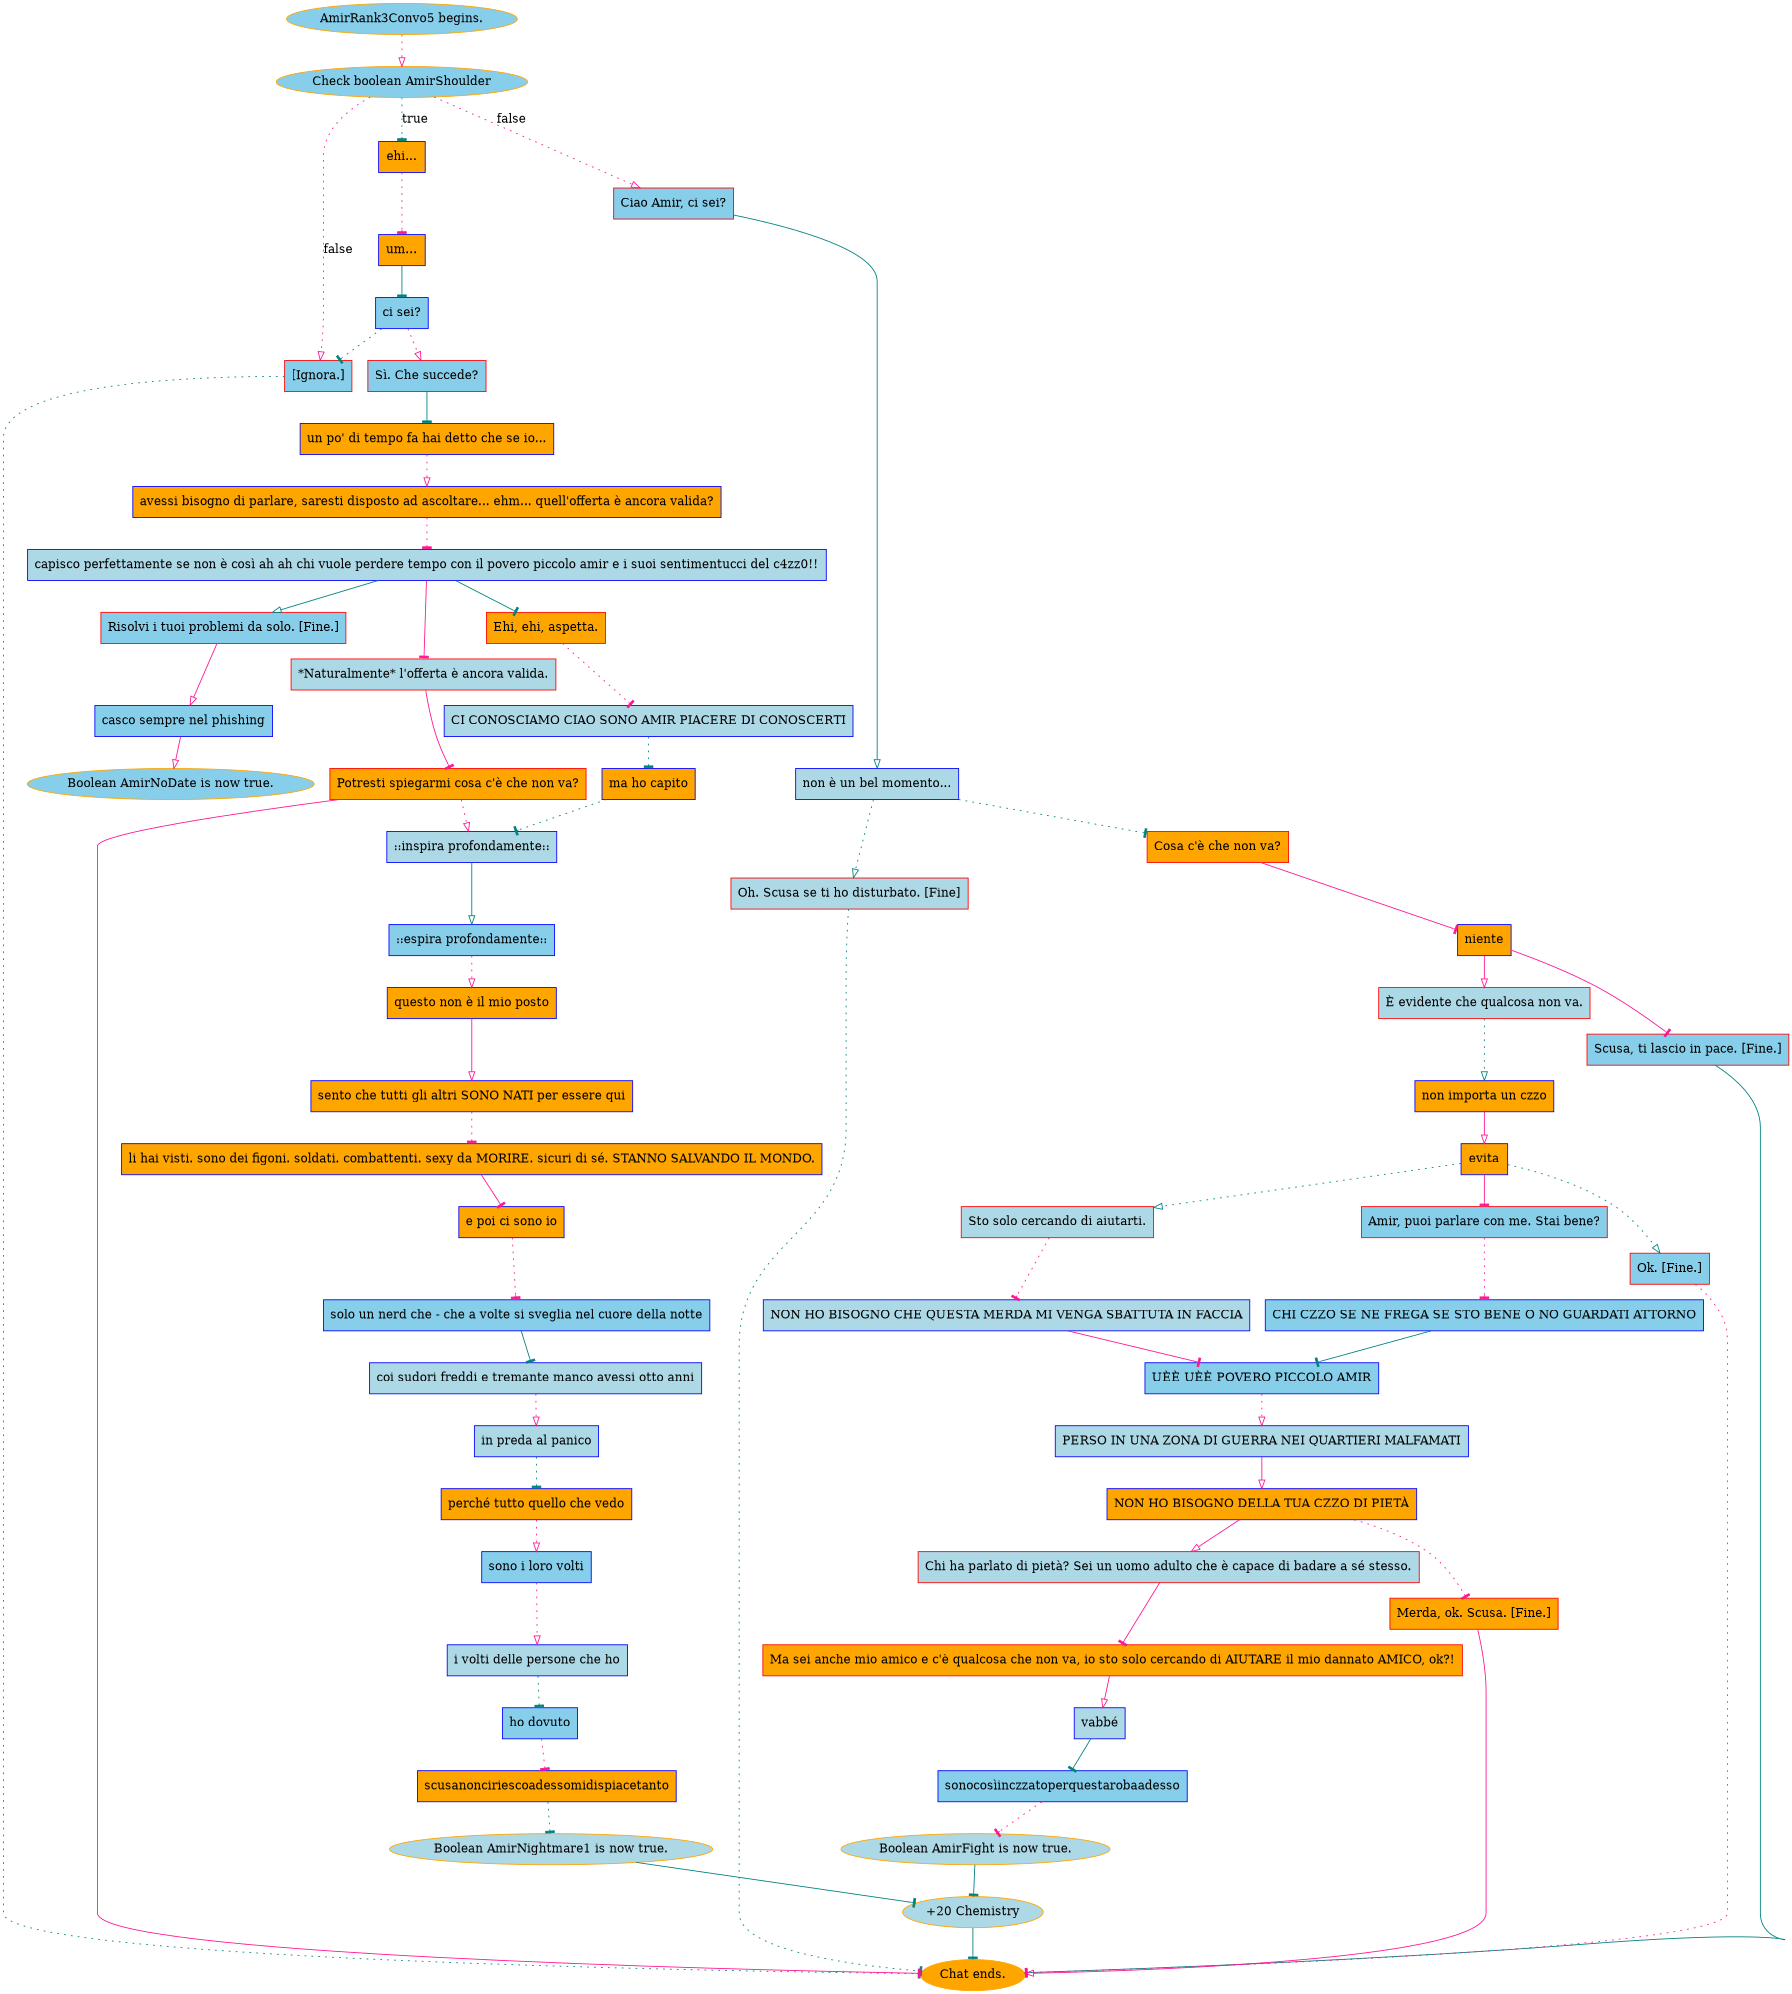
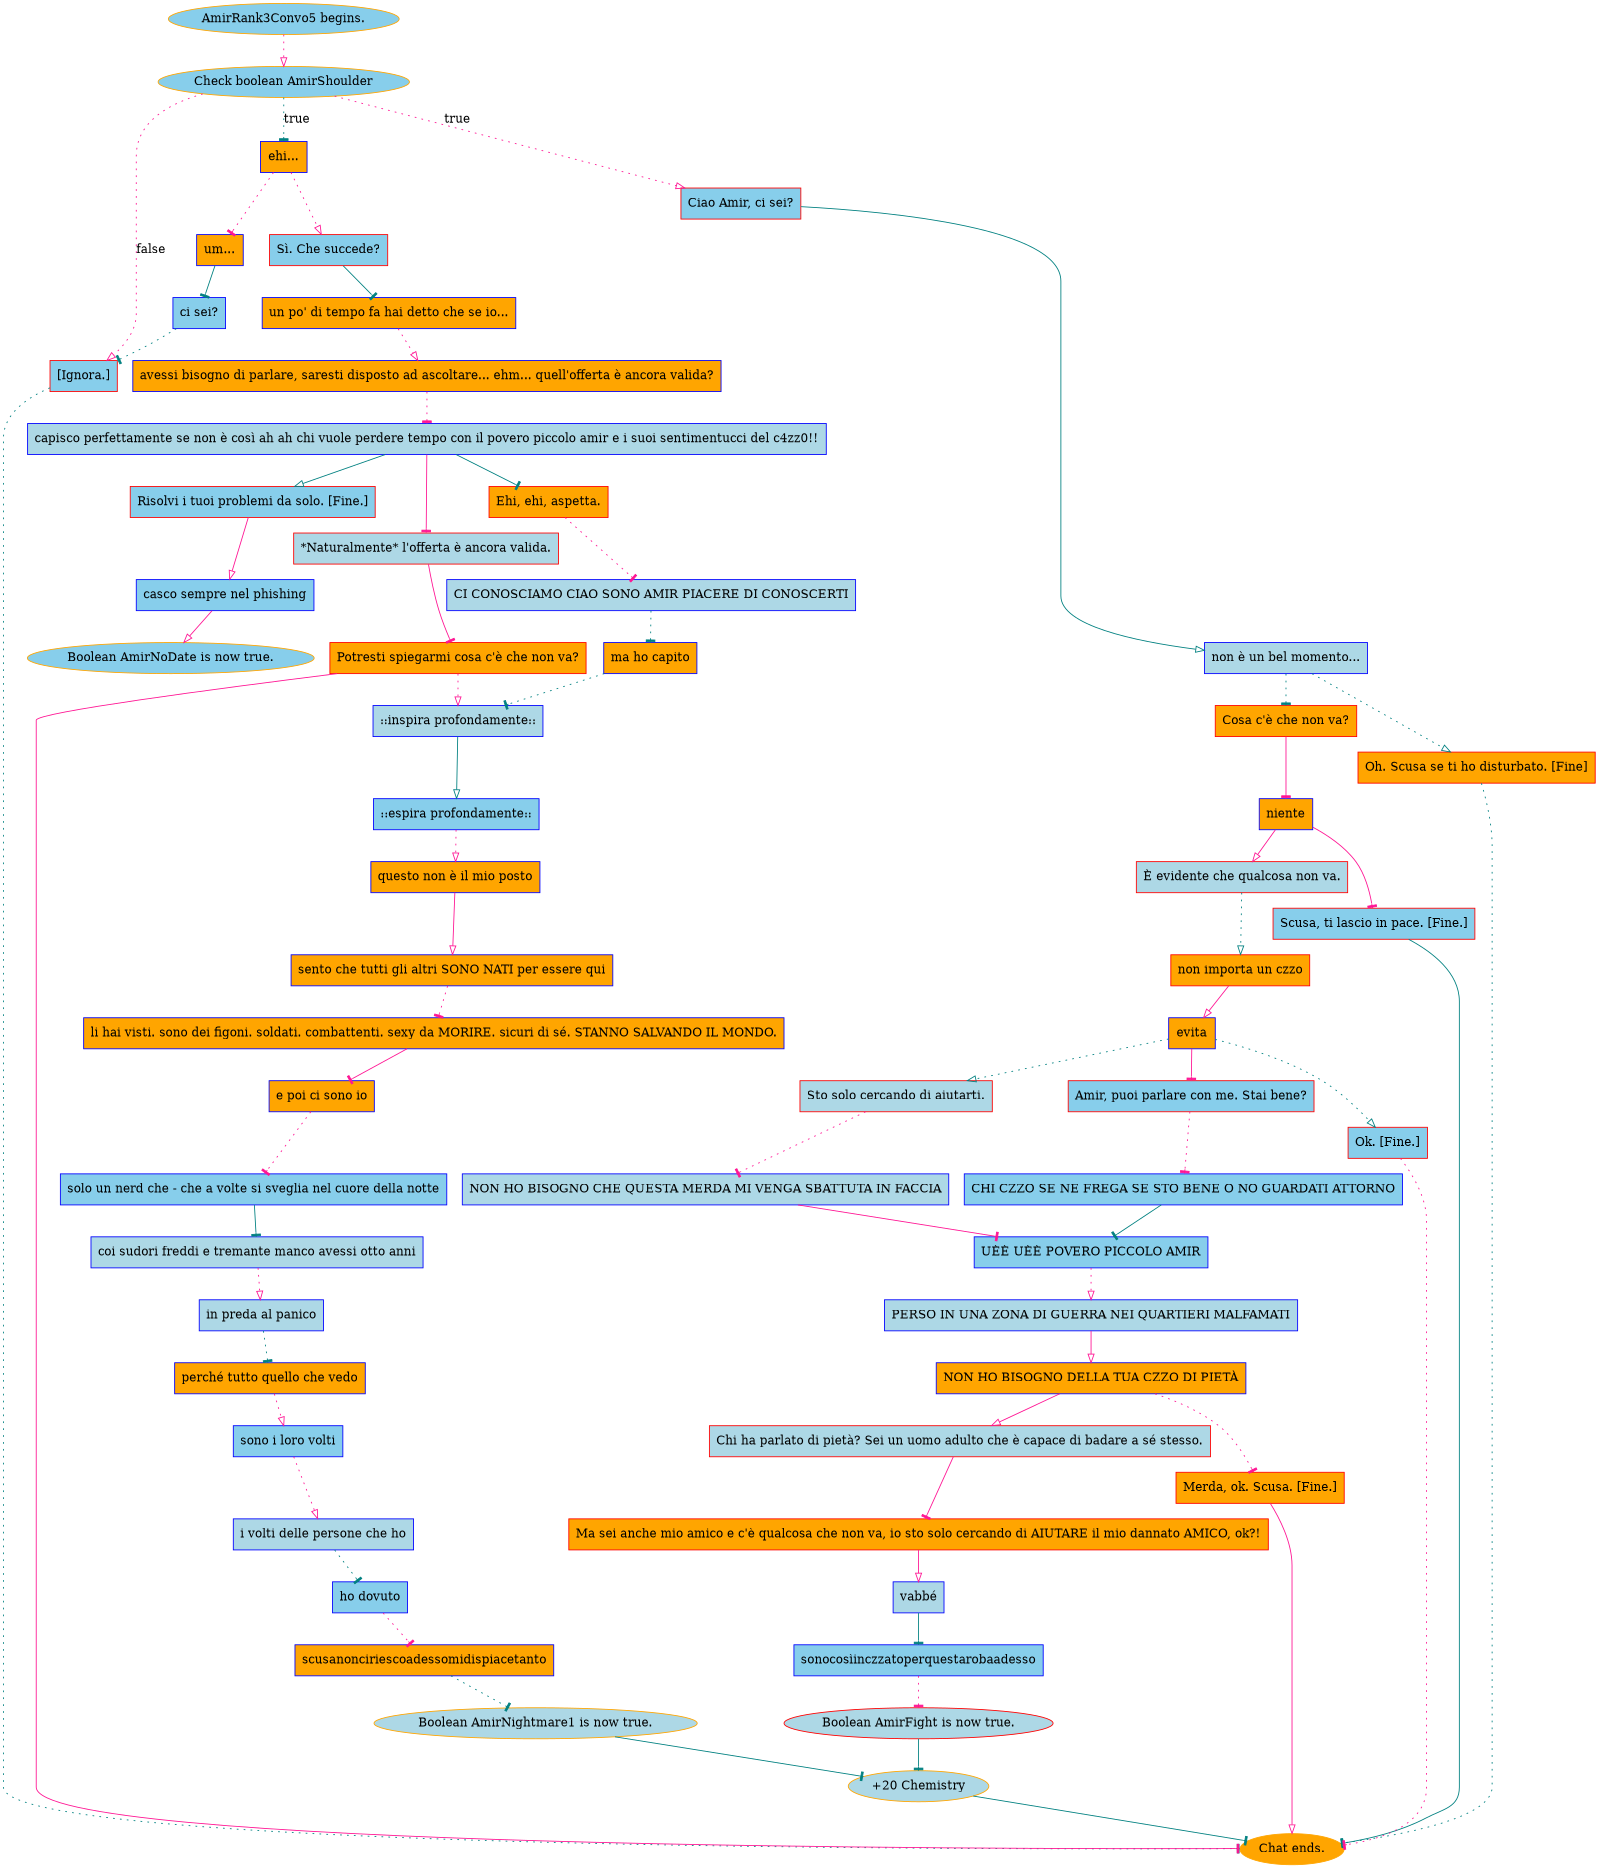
(511, 119) -> (458, 119)
(413, 341) -> (304, 200)
(850, 894) -> (1477, 768)
(1484, 1096) -> (1240, 970)
(975, 1849) -> (919, 1723)
